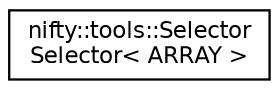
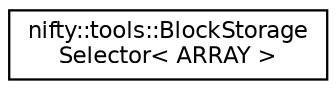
(139, 45) -> (168, 45)
